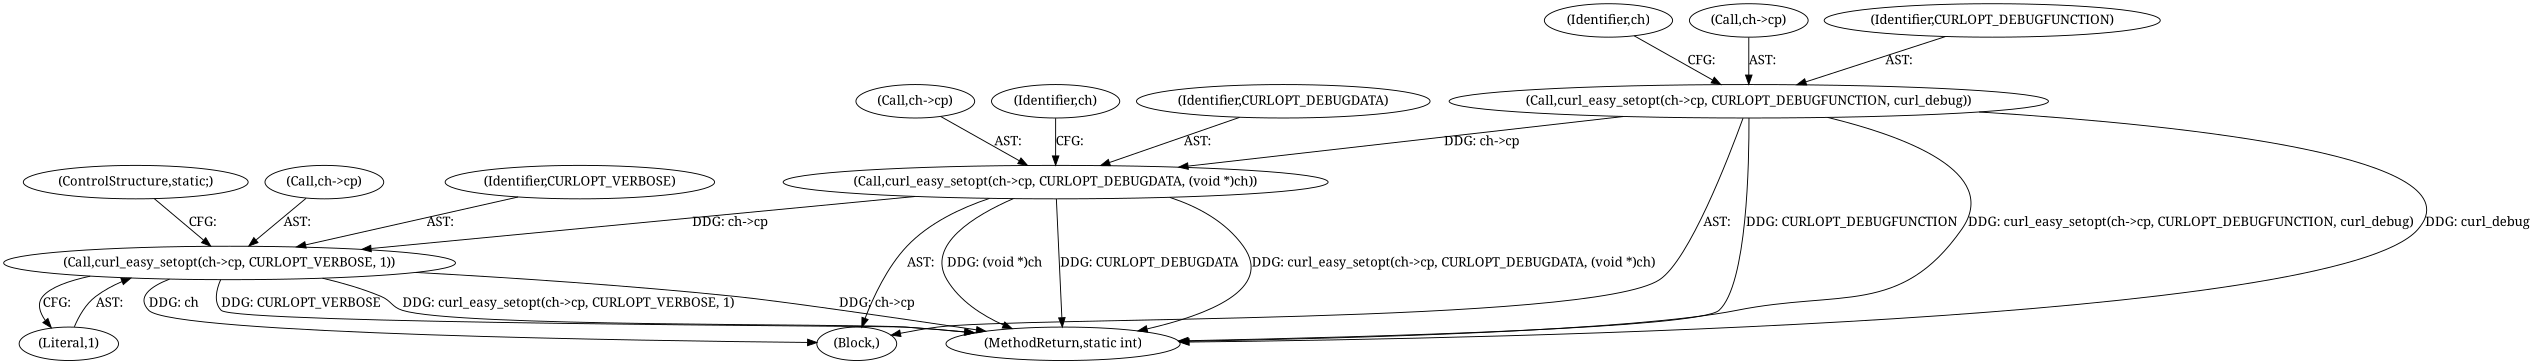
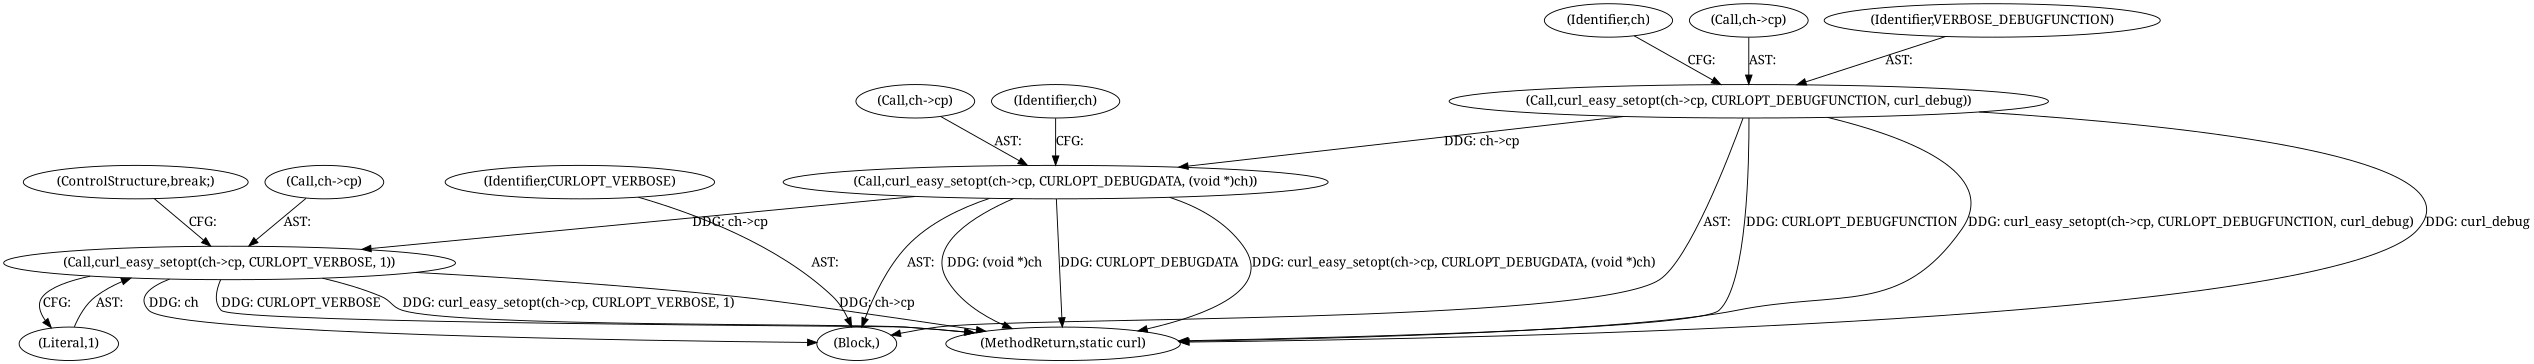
(1992, 20) -> (1992, 20)
(1283, 101) -> none
(136, 182) -> (136, 182)
(412, 221) -> (753, 242)
(1063, 344) -> (1063, 344)
